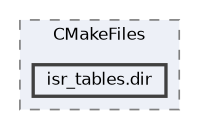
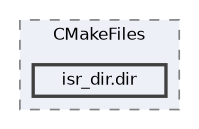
(100, 80) -> (100, 80)
